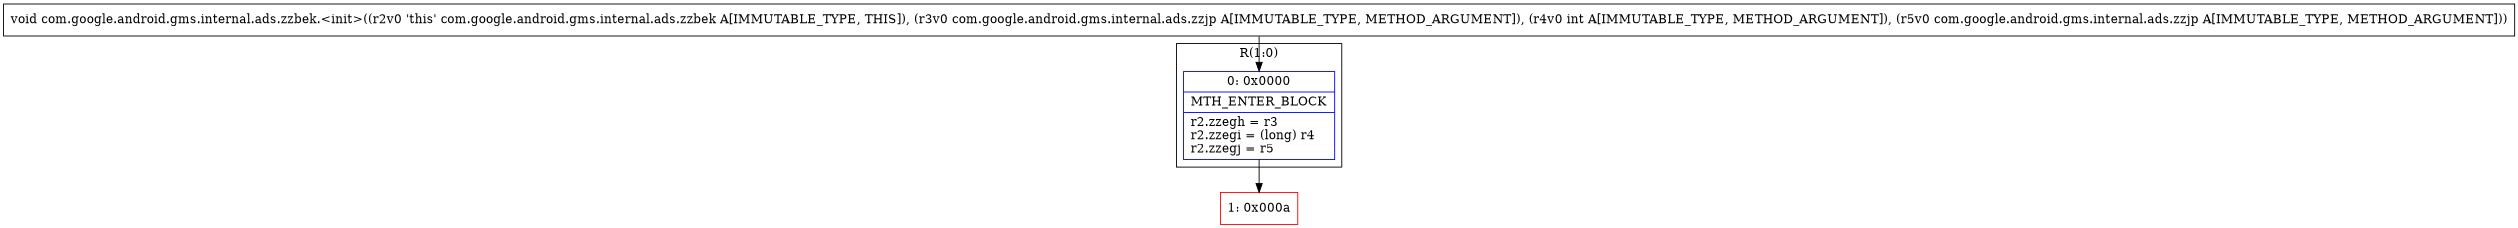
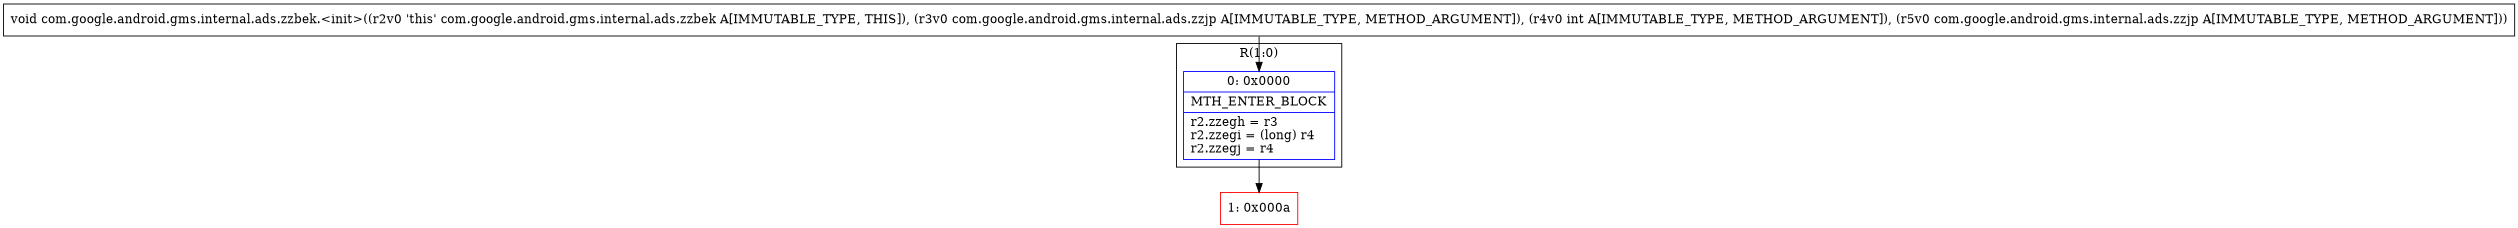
(1232, 149) -> (1232, 149)
